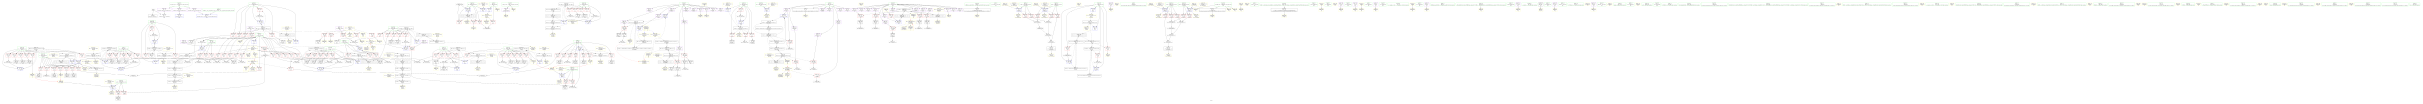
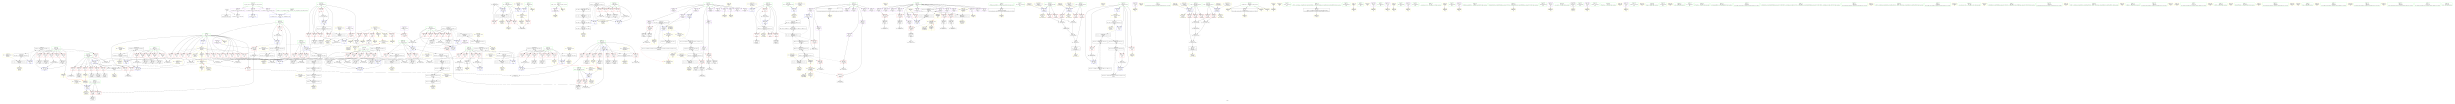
(745, 42) -> none
(518, 62) -> none
